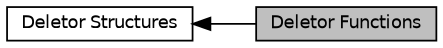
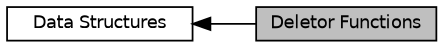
(100, 24) -> (100, 24)
